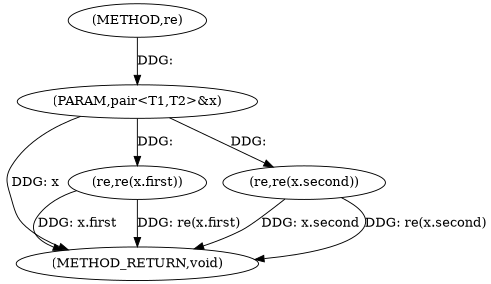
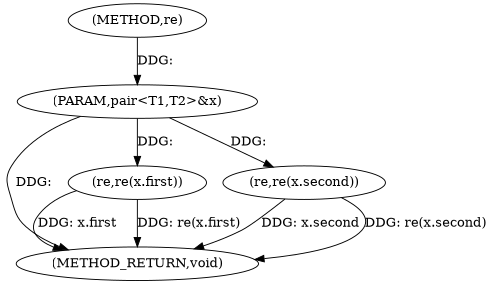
(36, 183) -> (36, 183)
